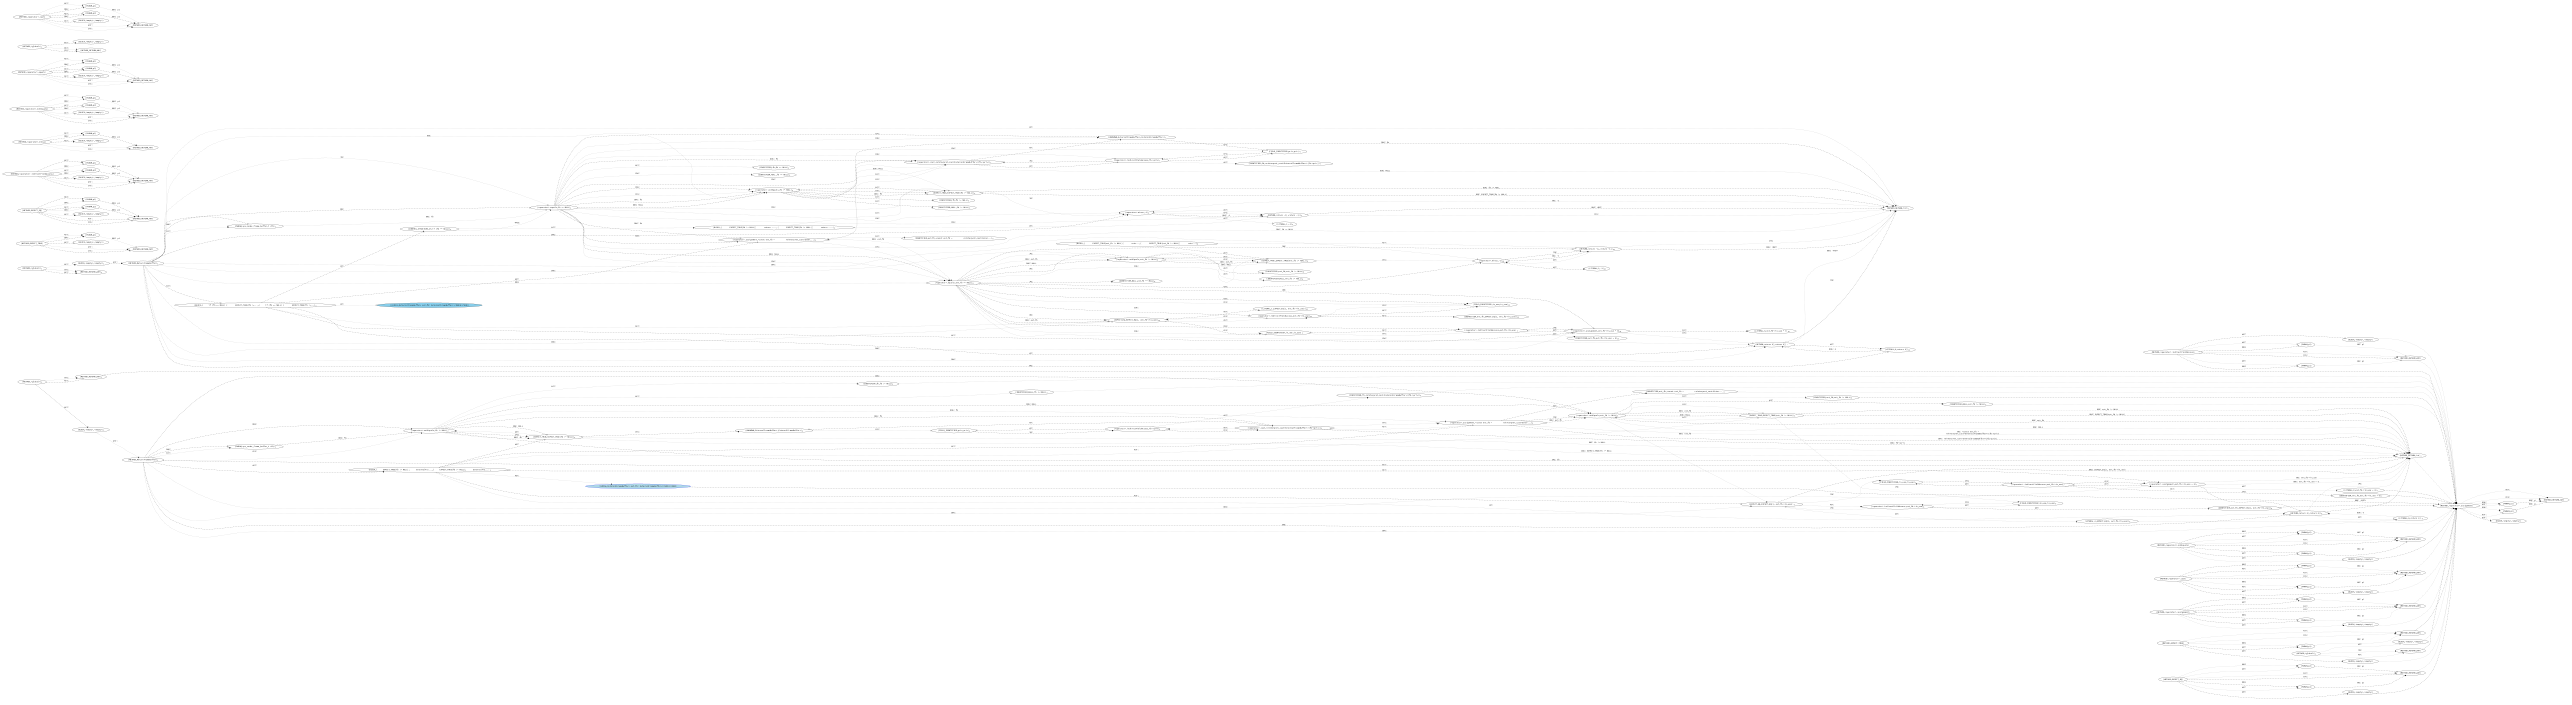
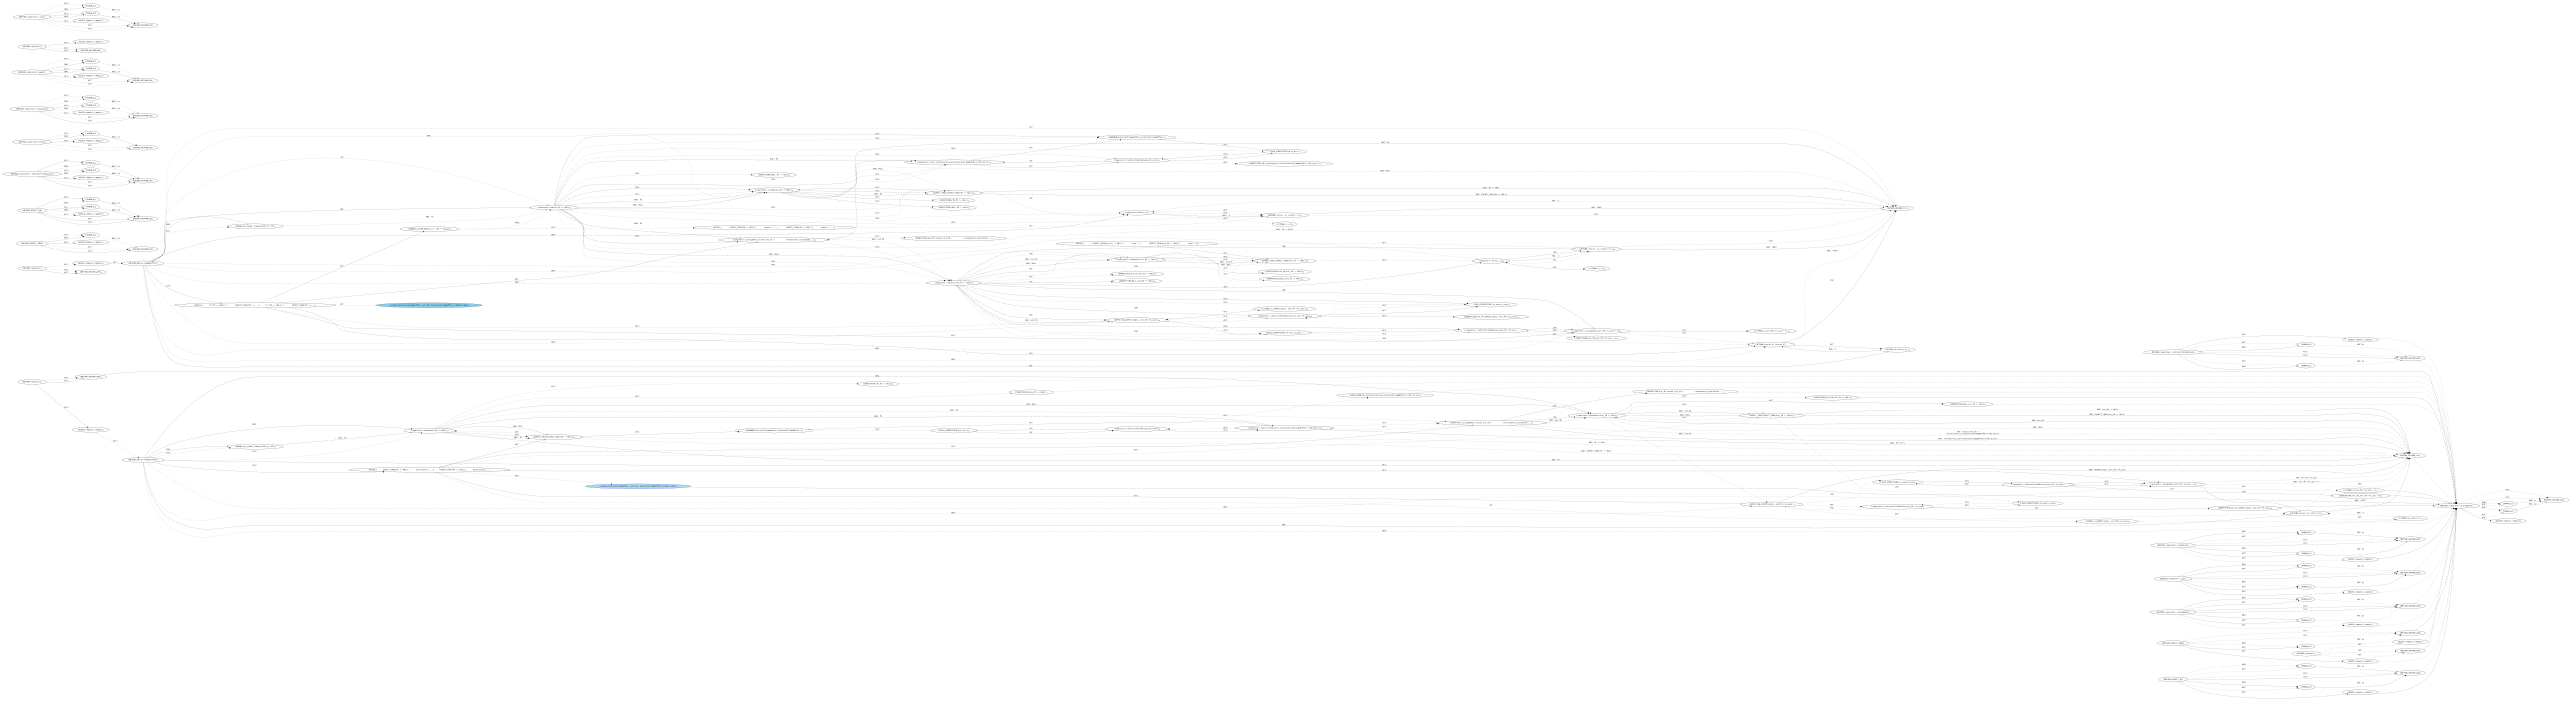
(774, 168) -> none
none -> (1137, 274)
